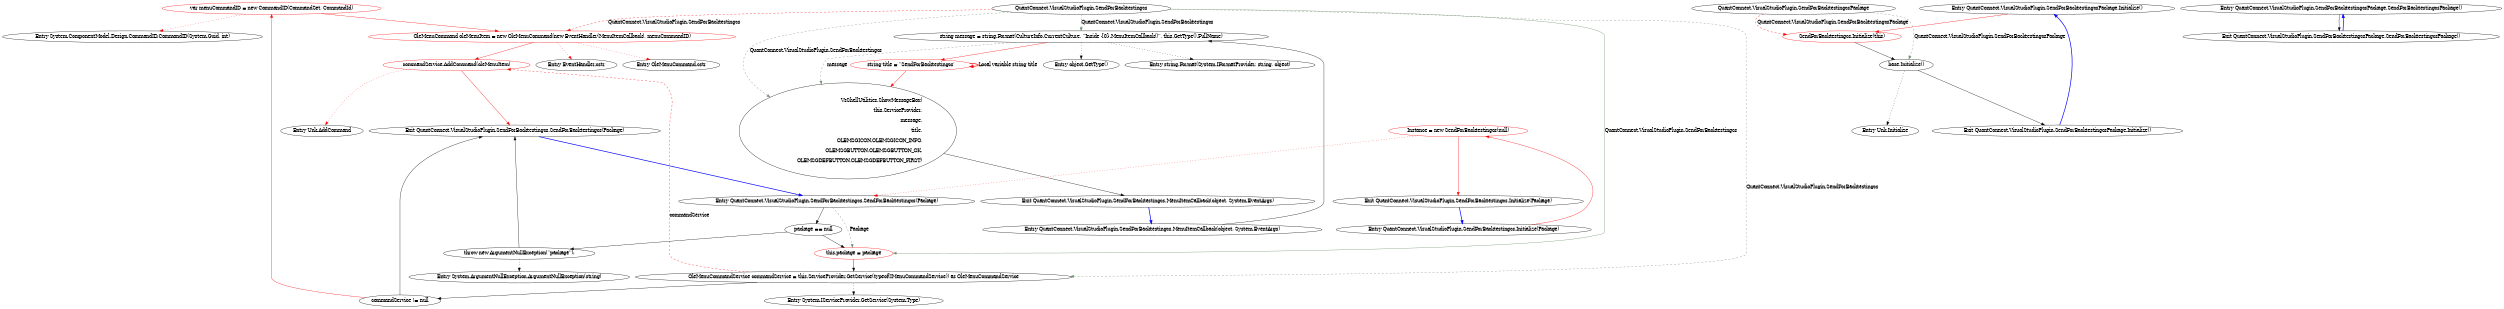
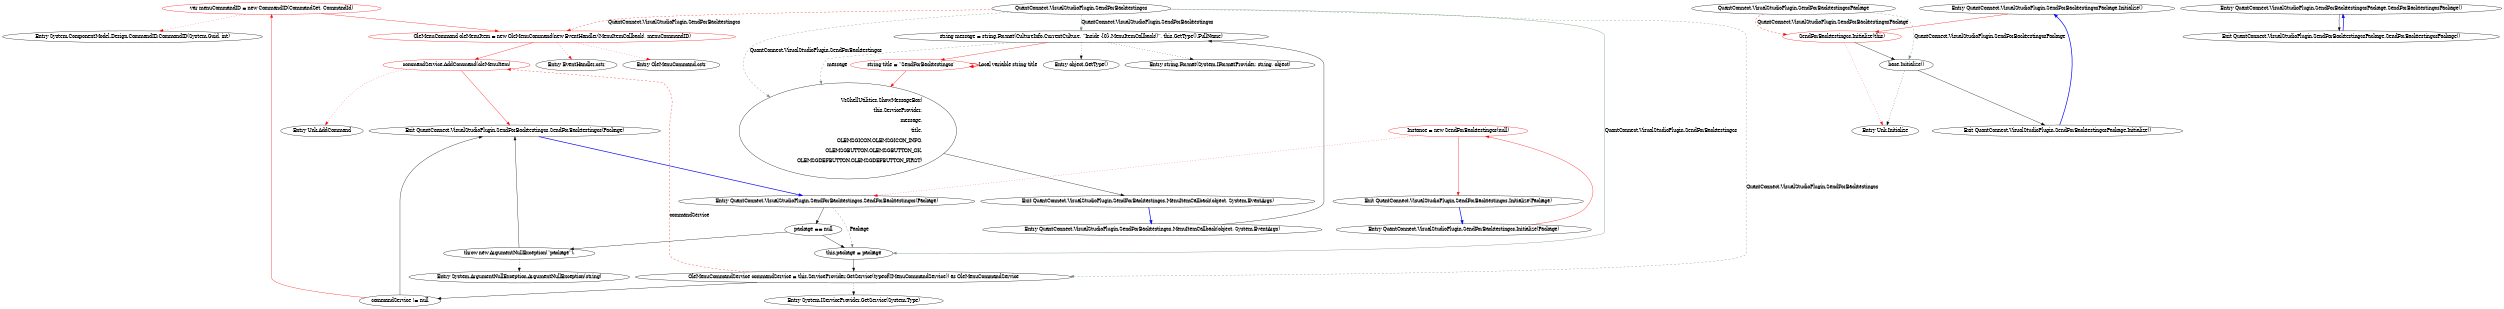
none -> (1863, 82)
(854, 253) -> (854, 253)
